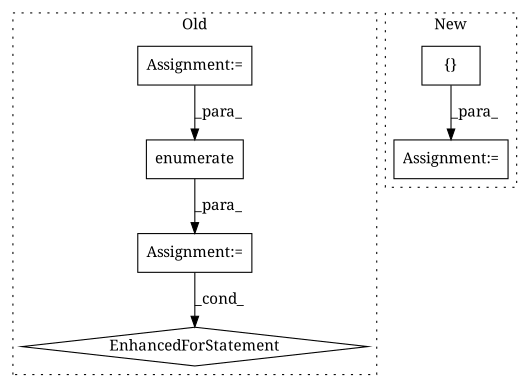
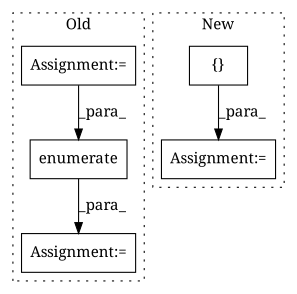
(195, 347) -> none
